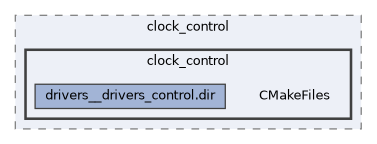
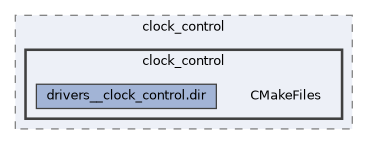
(130, 96) -> (126, 96)
